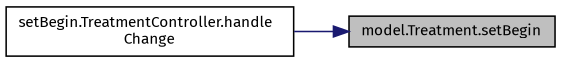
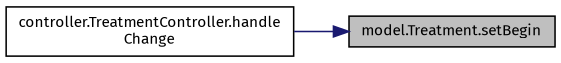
(150, 32) -> (150, 32)
